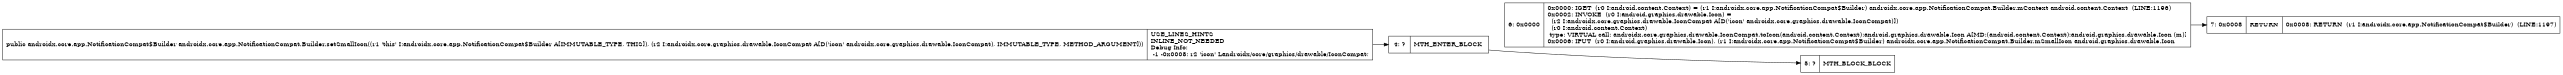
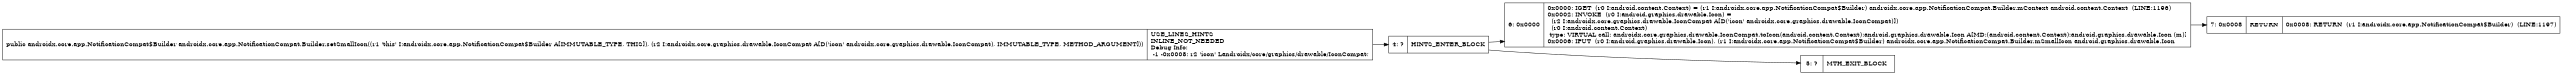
none -> (1494, 42)
(1448, 44) -> (1448, 44)
(1857, 64) -> (1857, 64)
